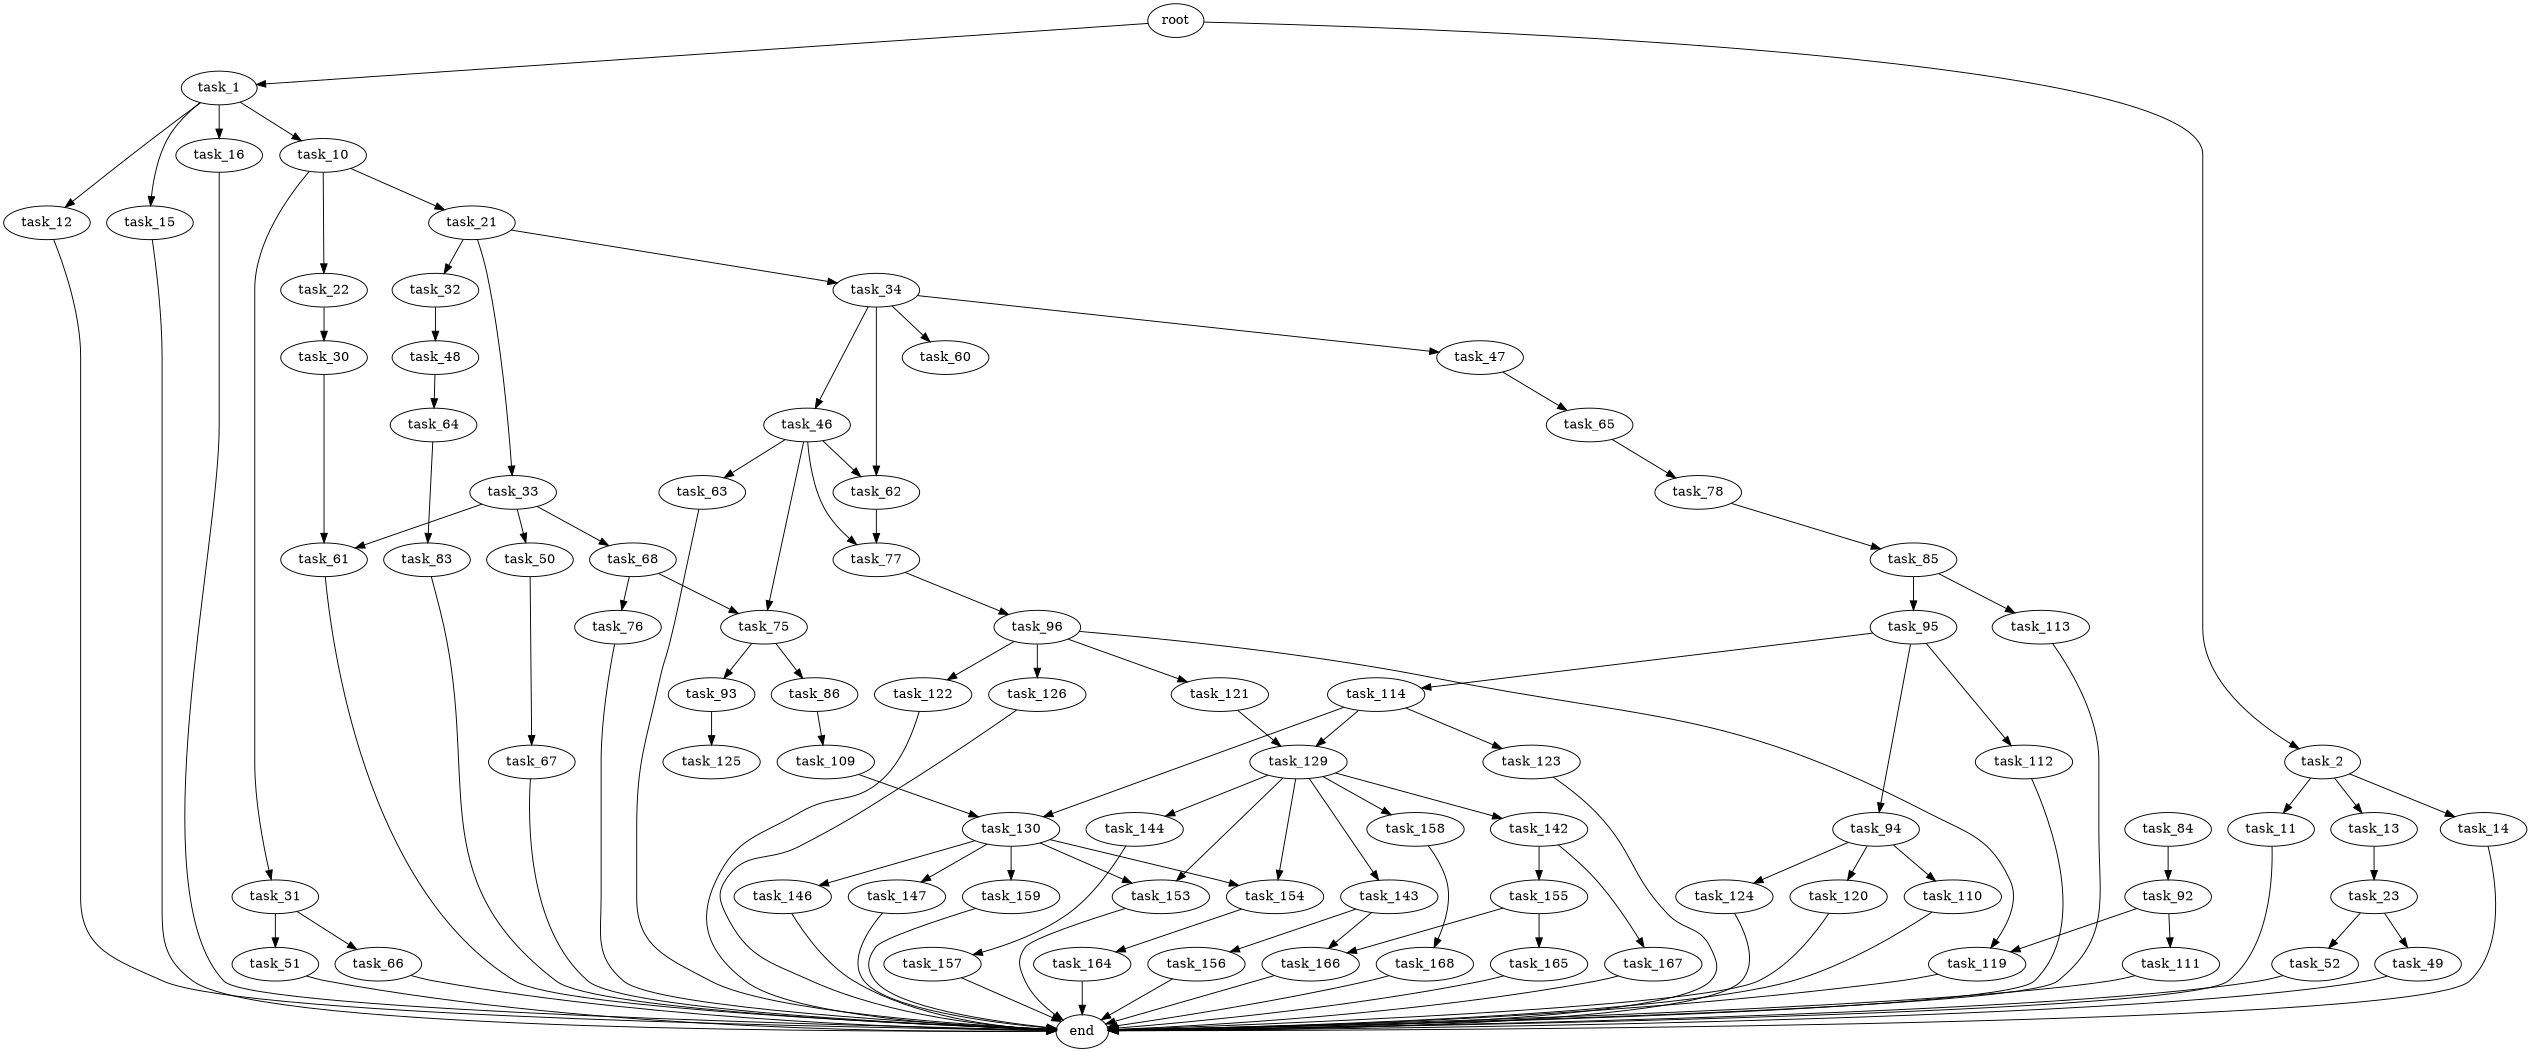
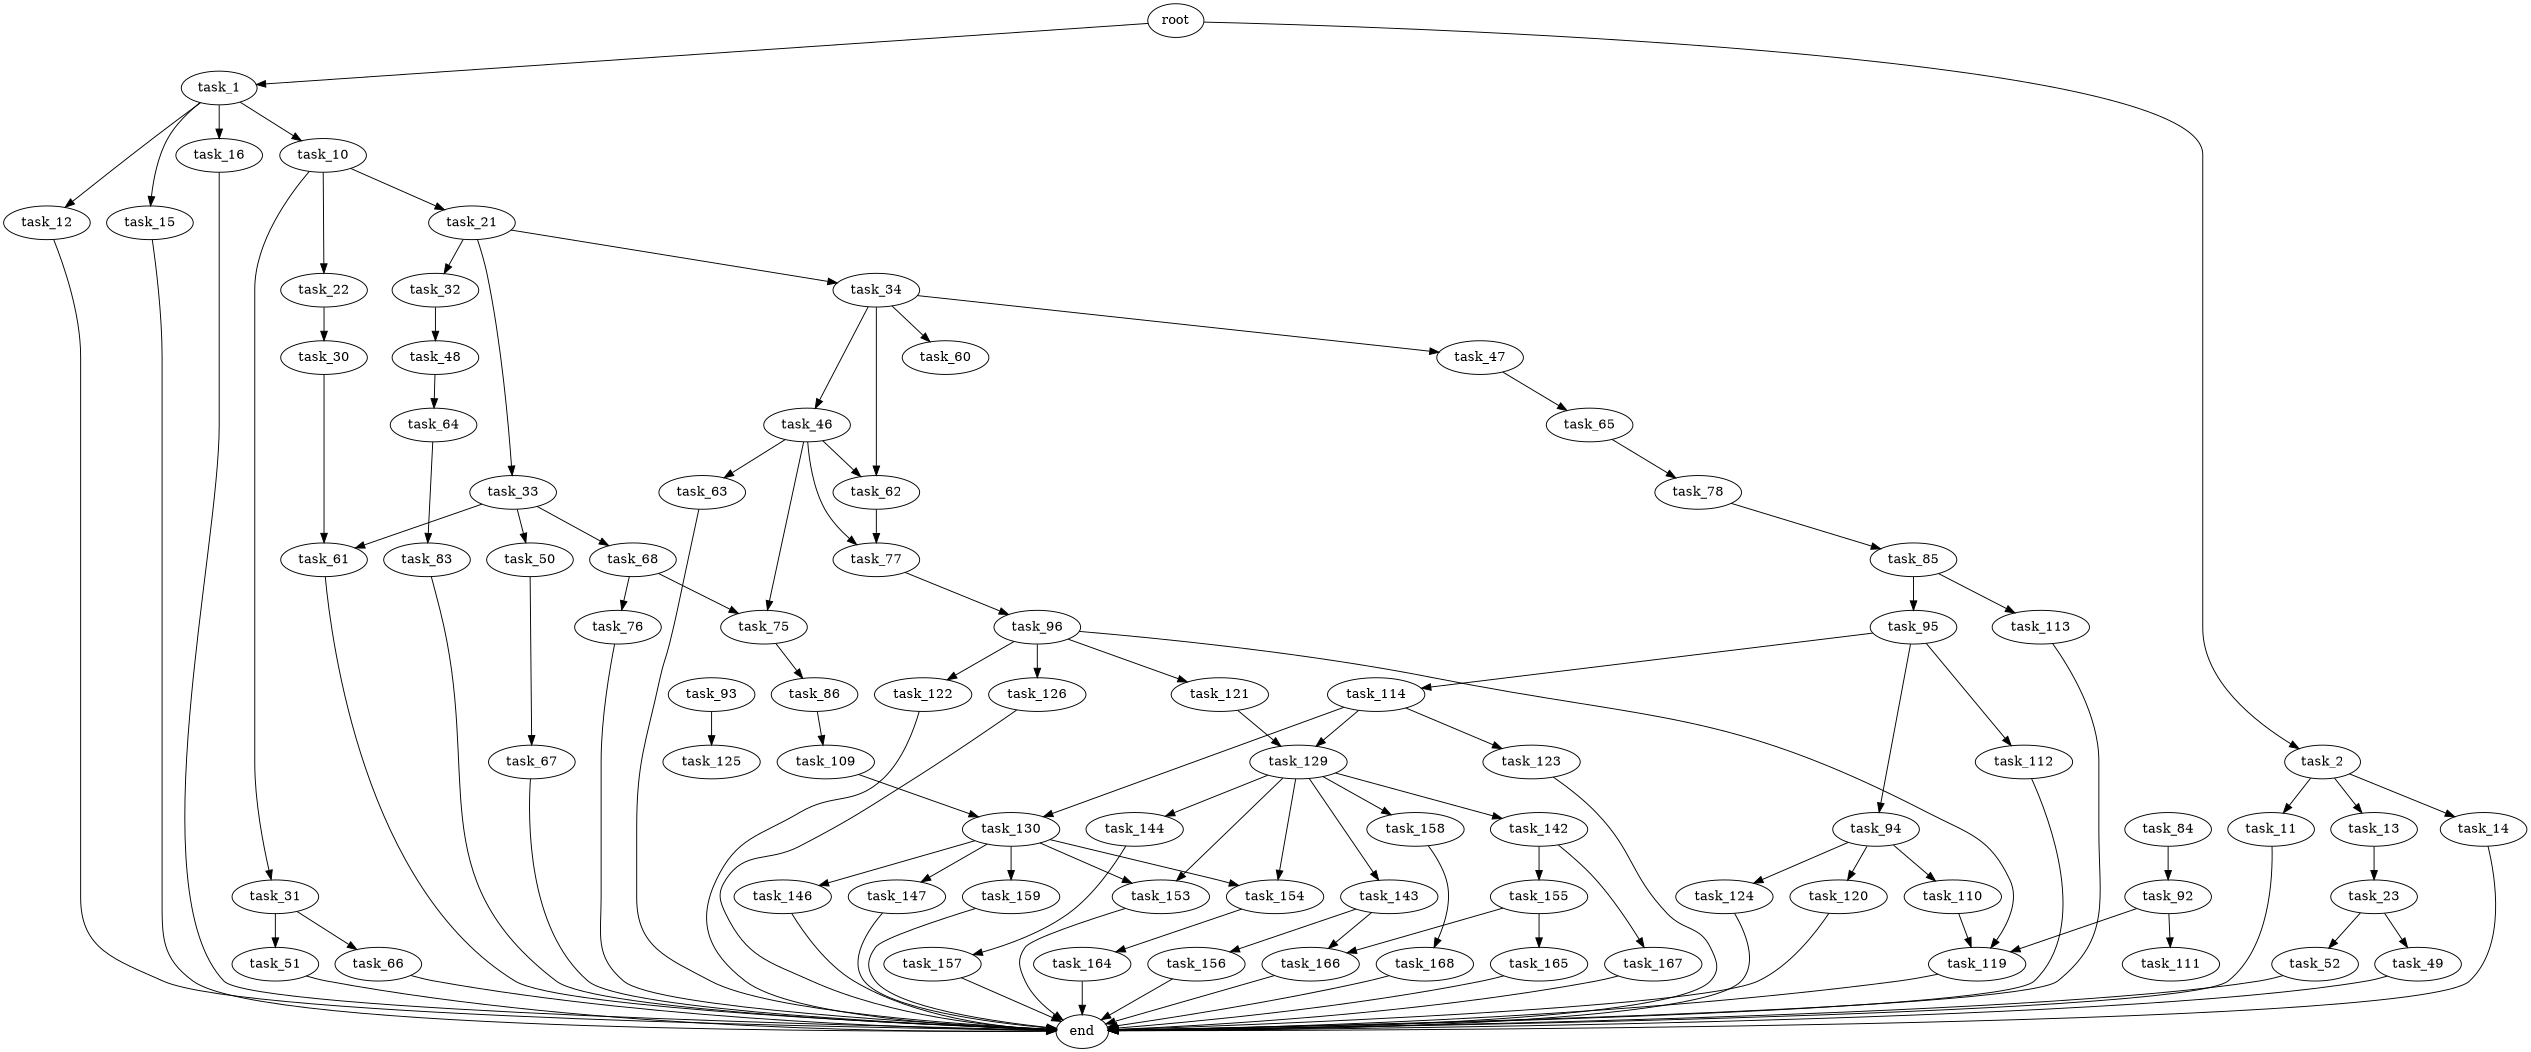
(741, 657) -> none
(1741, 991) -> (1963, 926)
(1627, 1014) -> none
